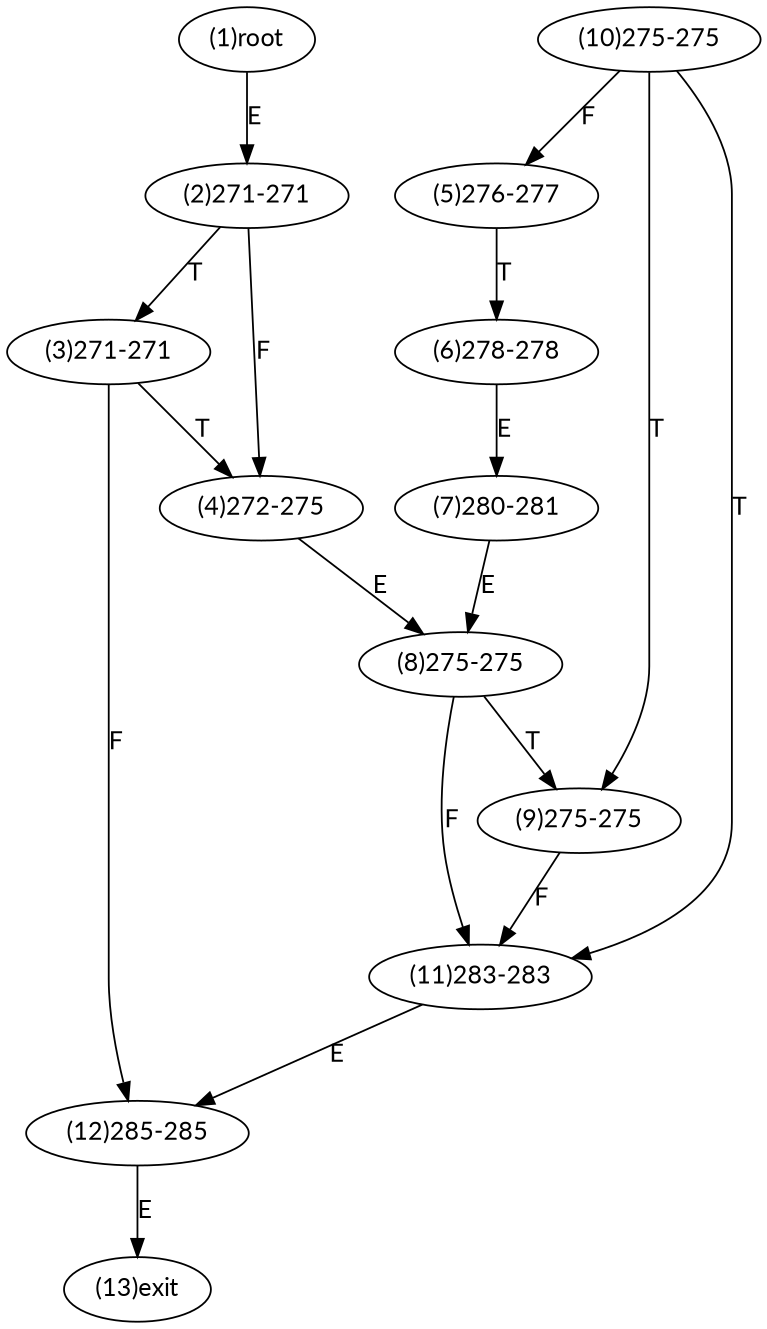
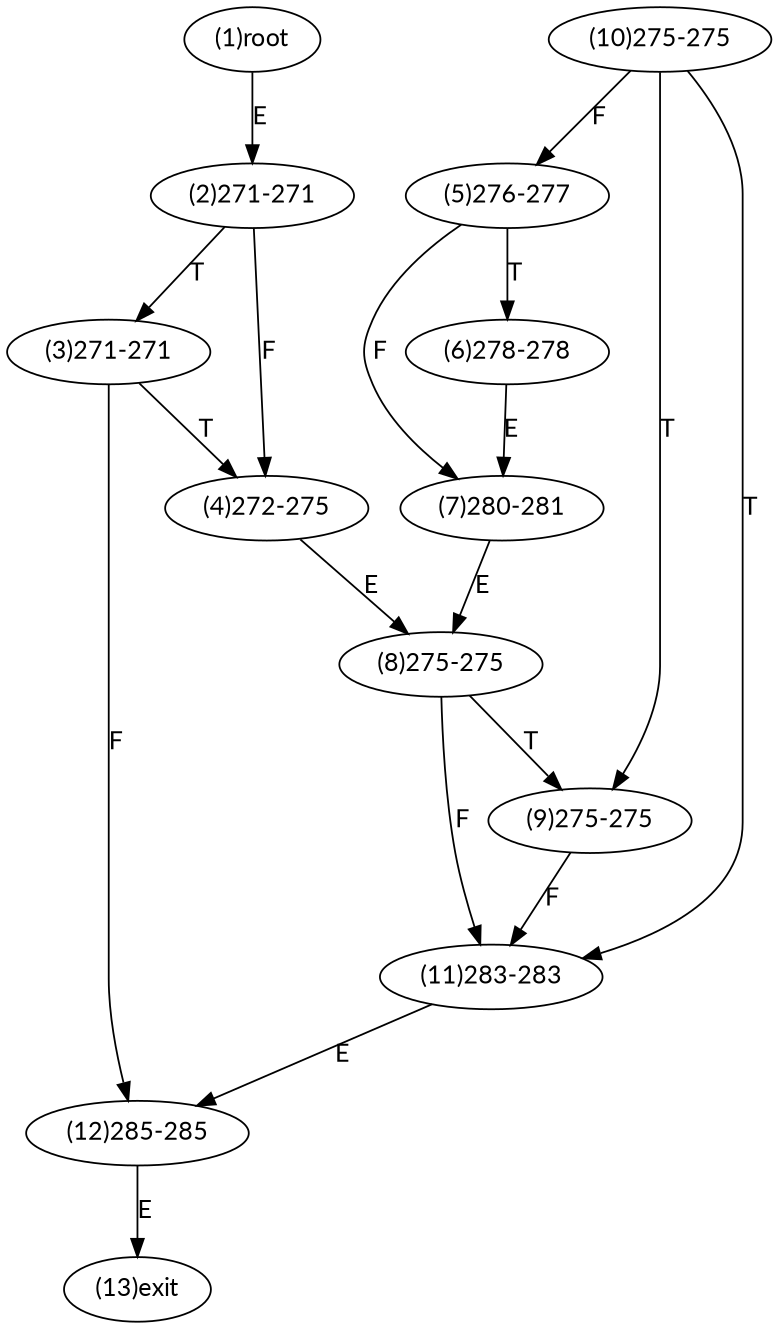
none -> (365, 342)
